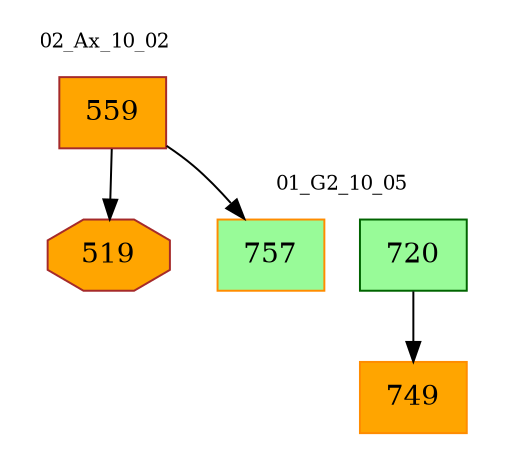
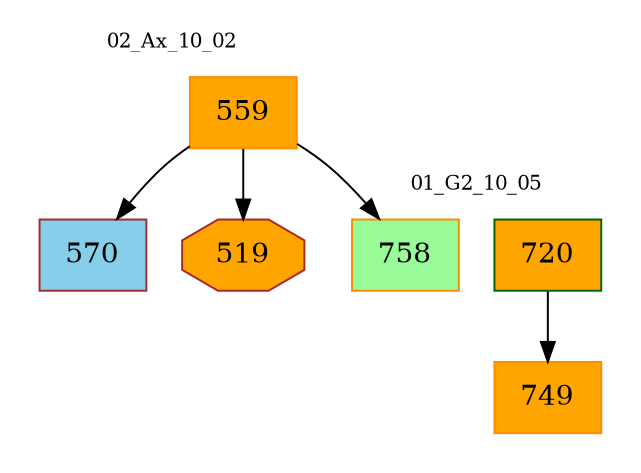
(113, 113) -> (243, 113)
none -> (93, 255)
(271, 255) -> (405, 255)
(413, 255) -> (548, 255)
